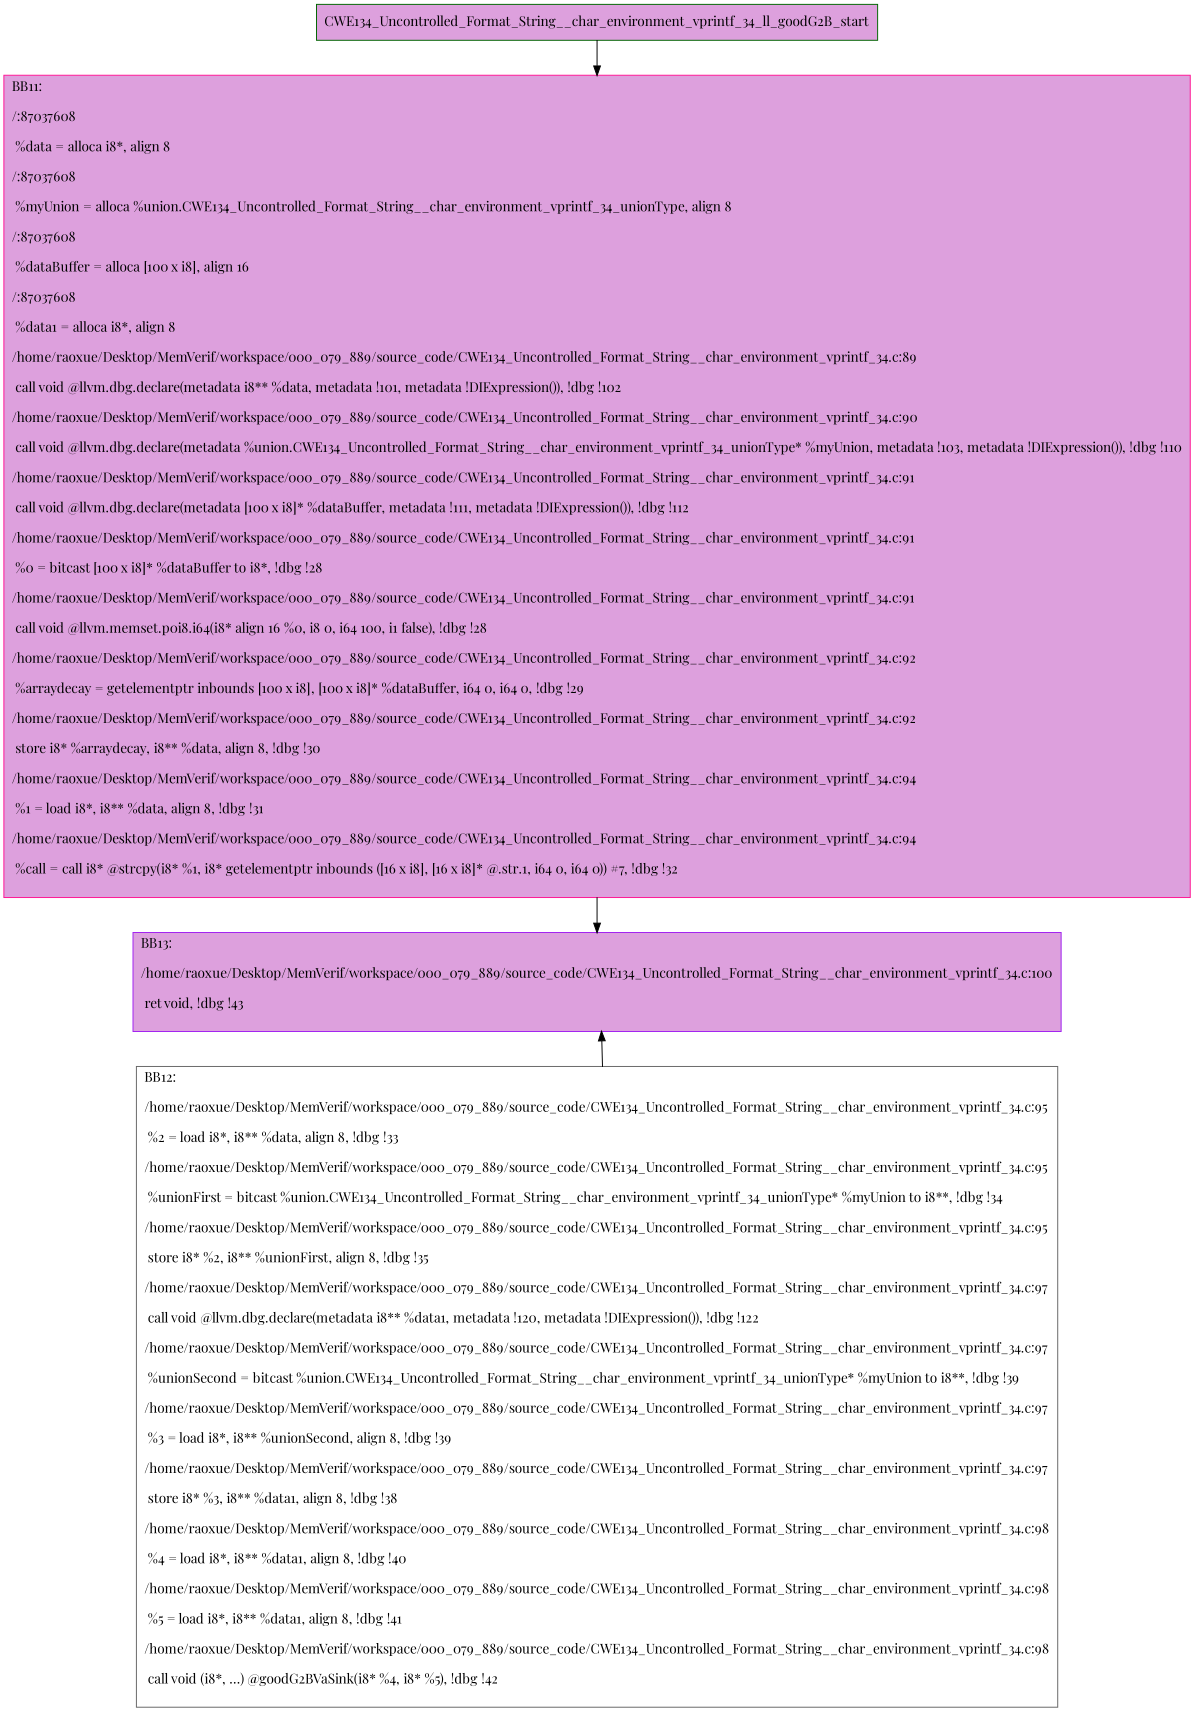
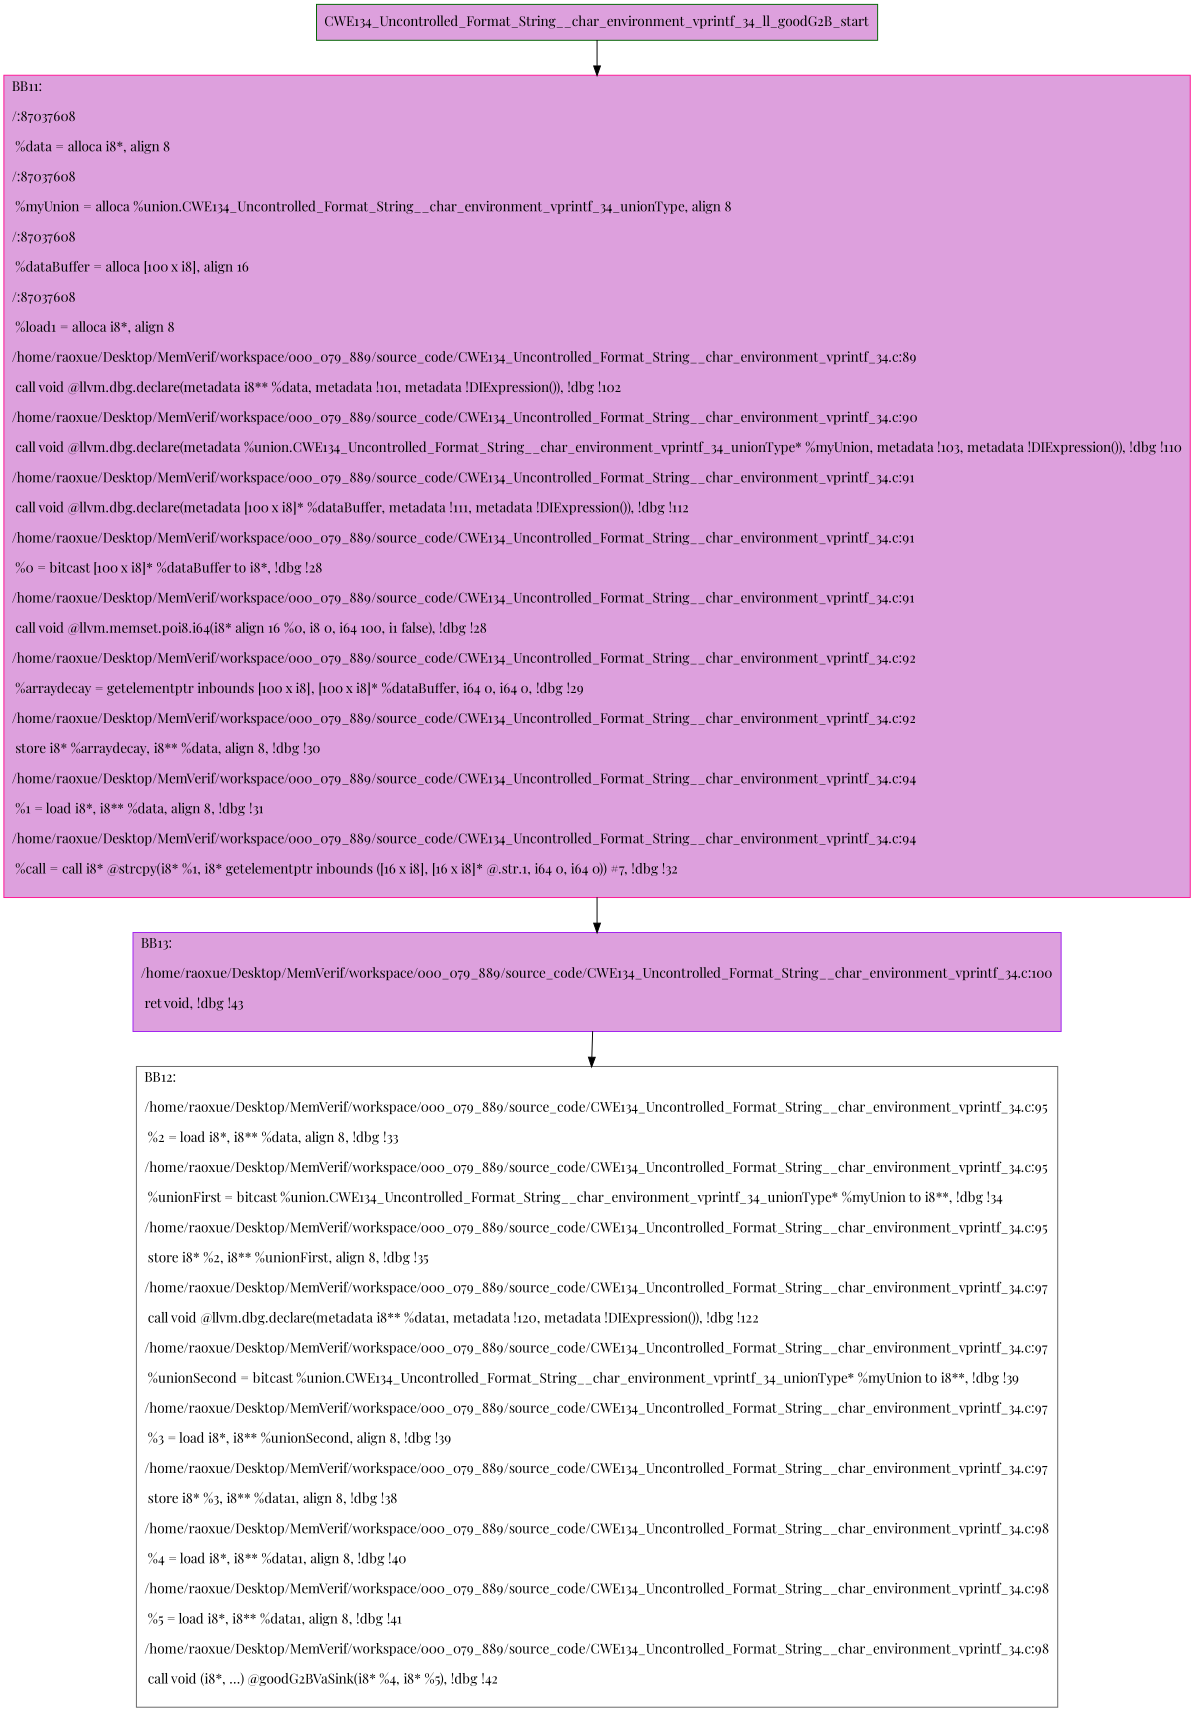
(94, 328) -> (94, 328)
(602, 1054) -> (592, 1044)
